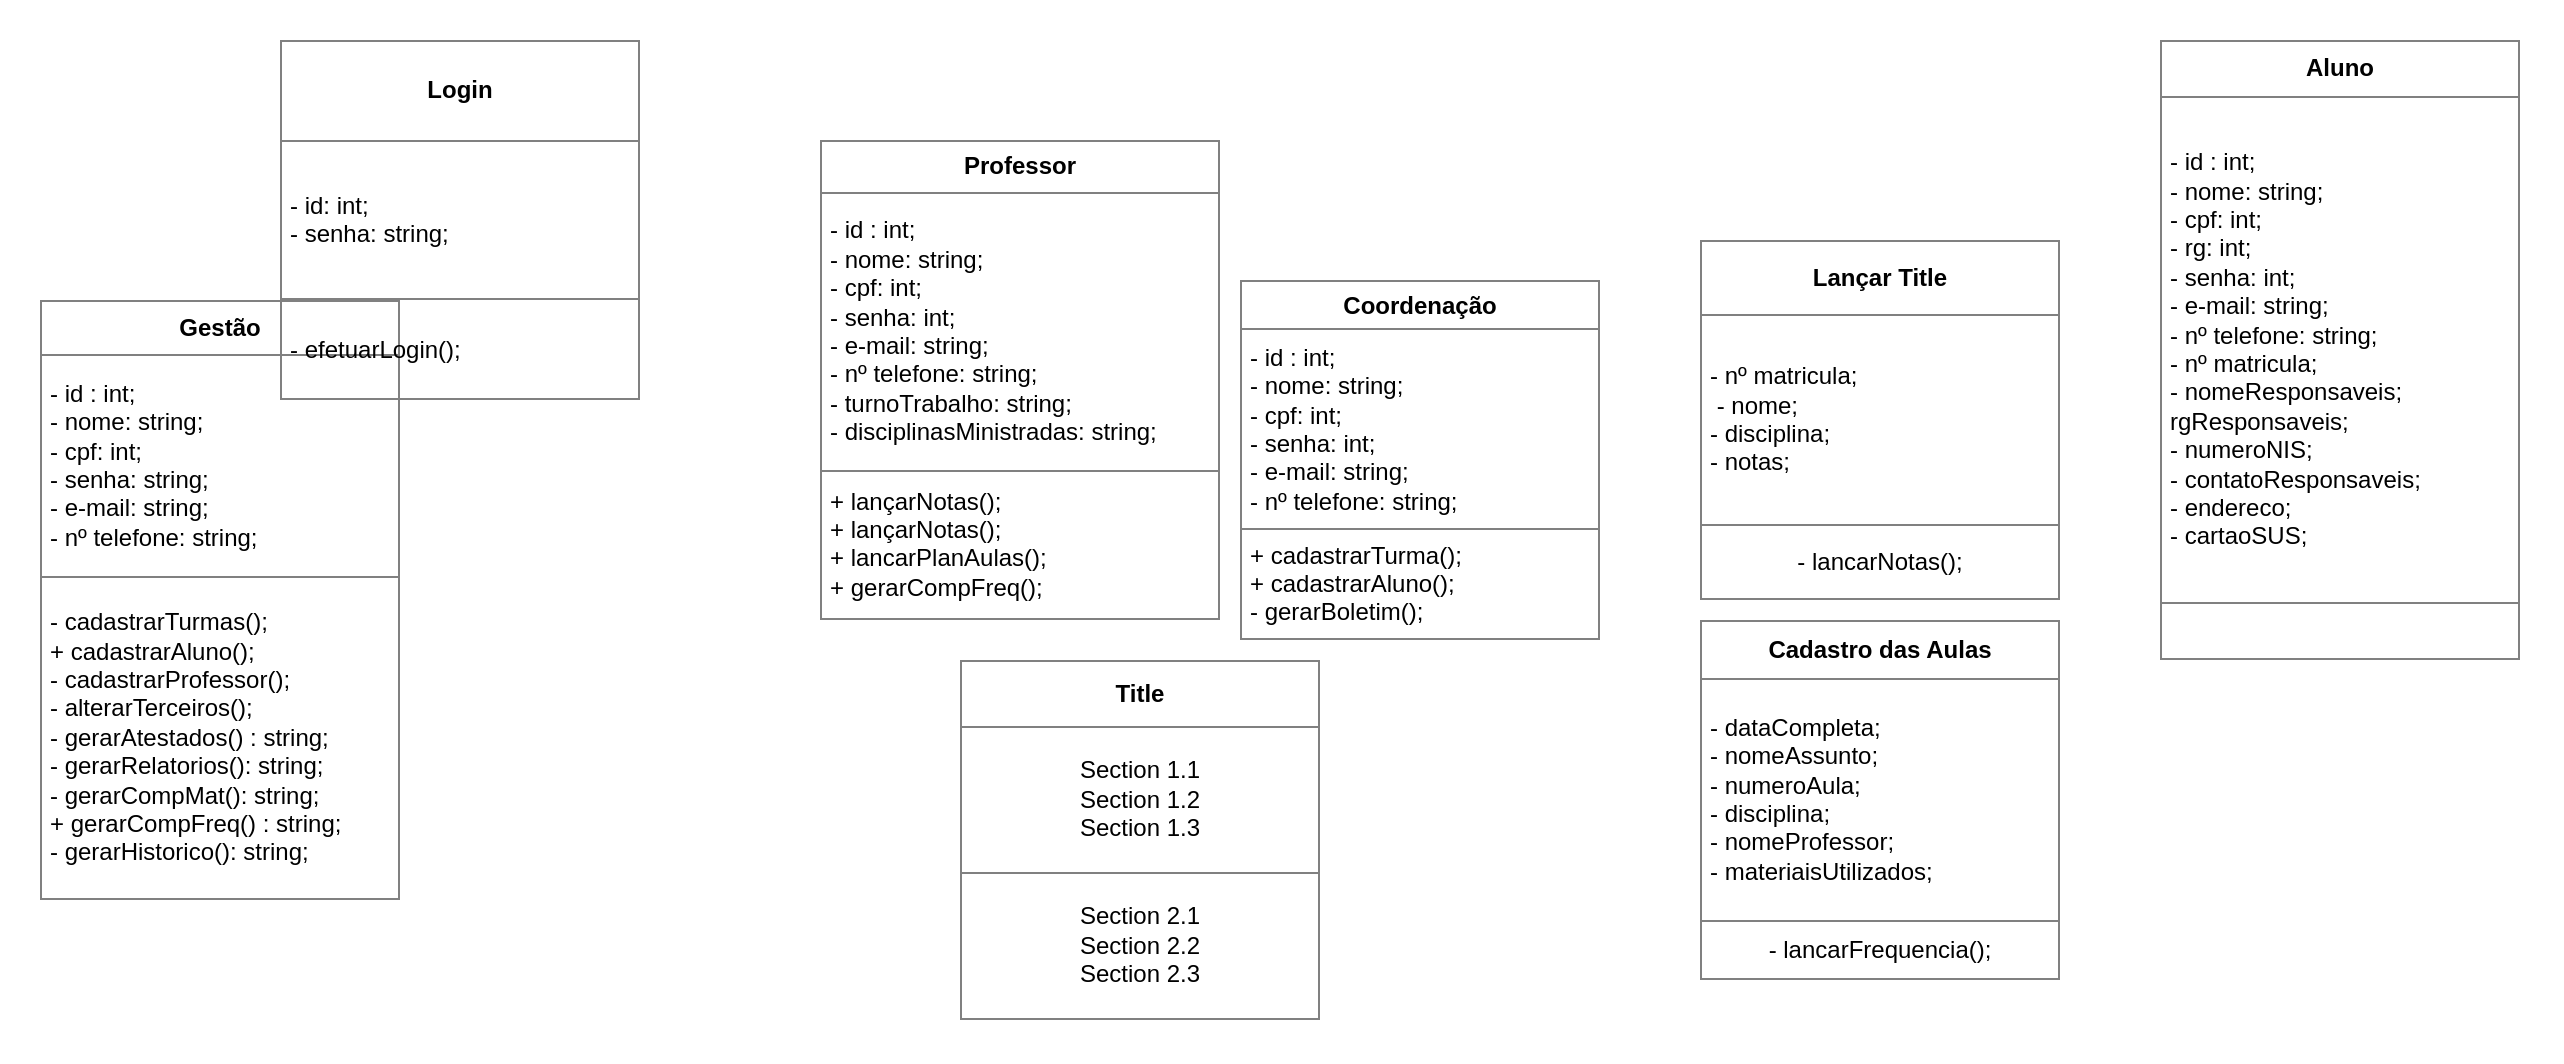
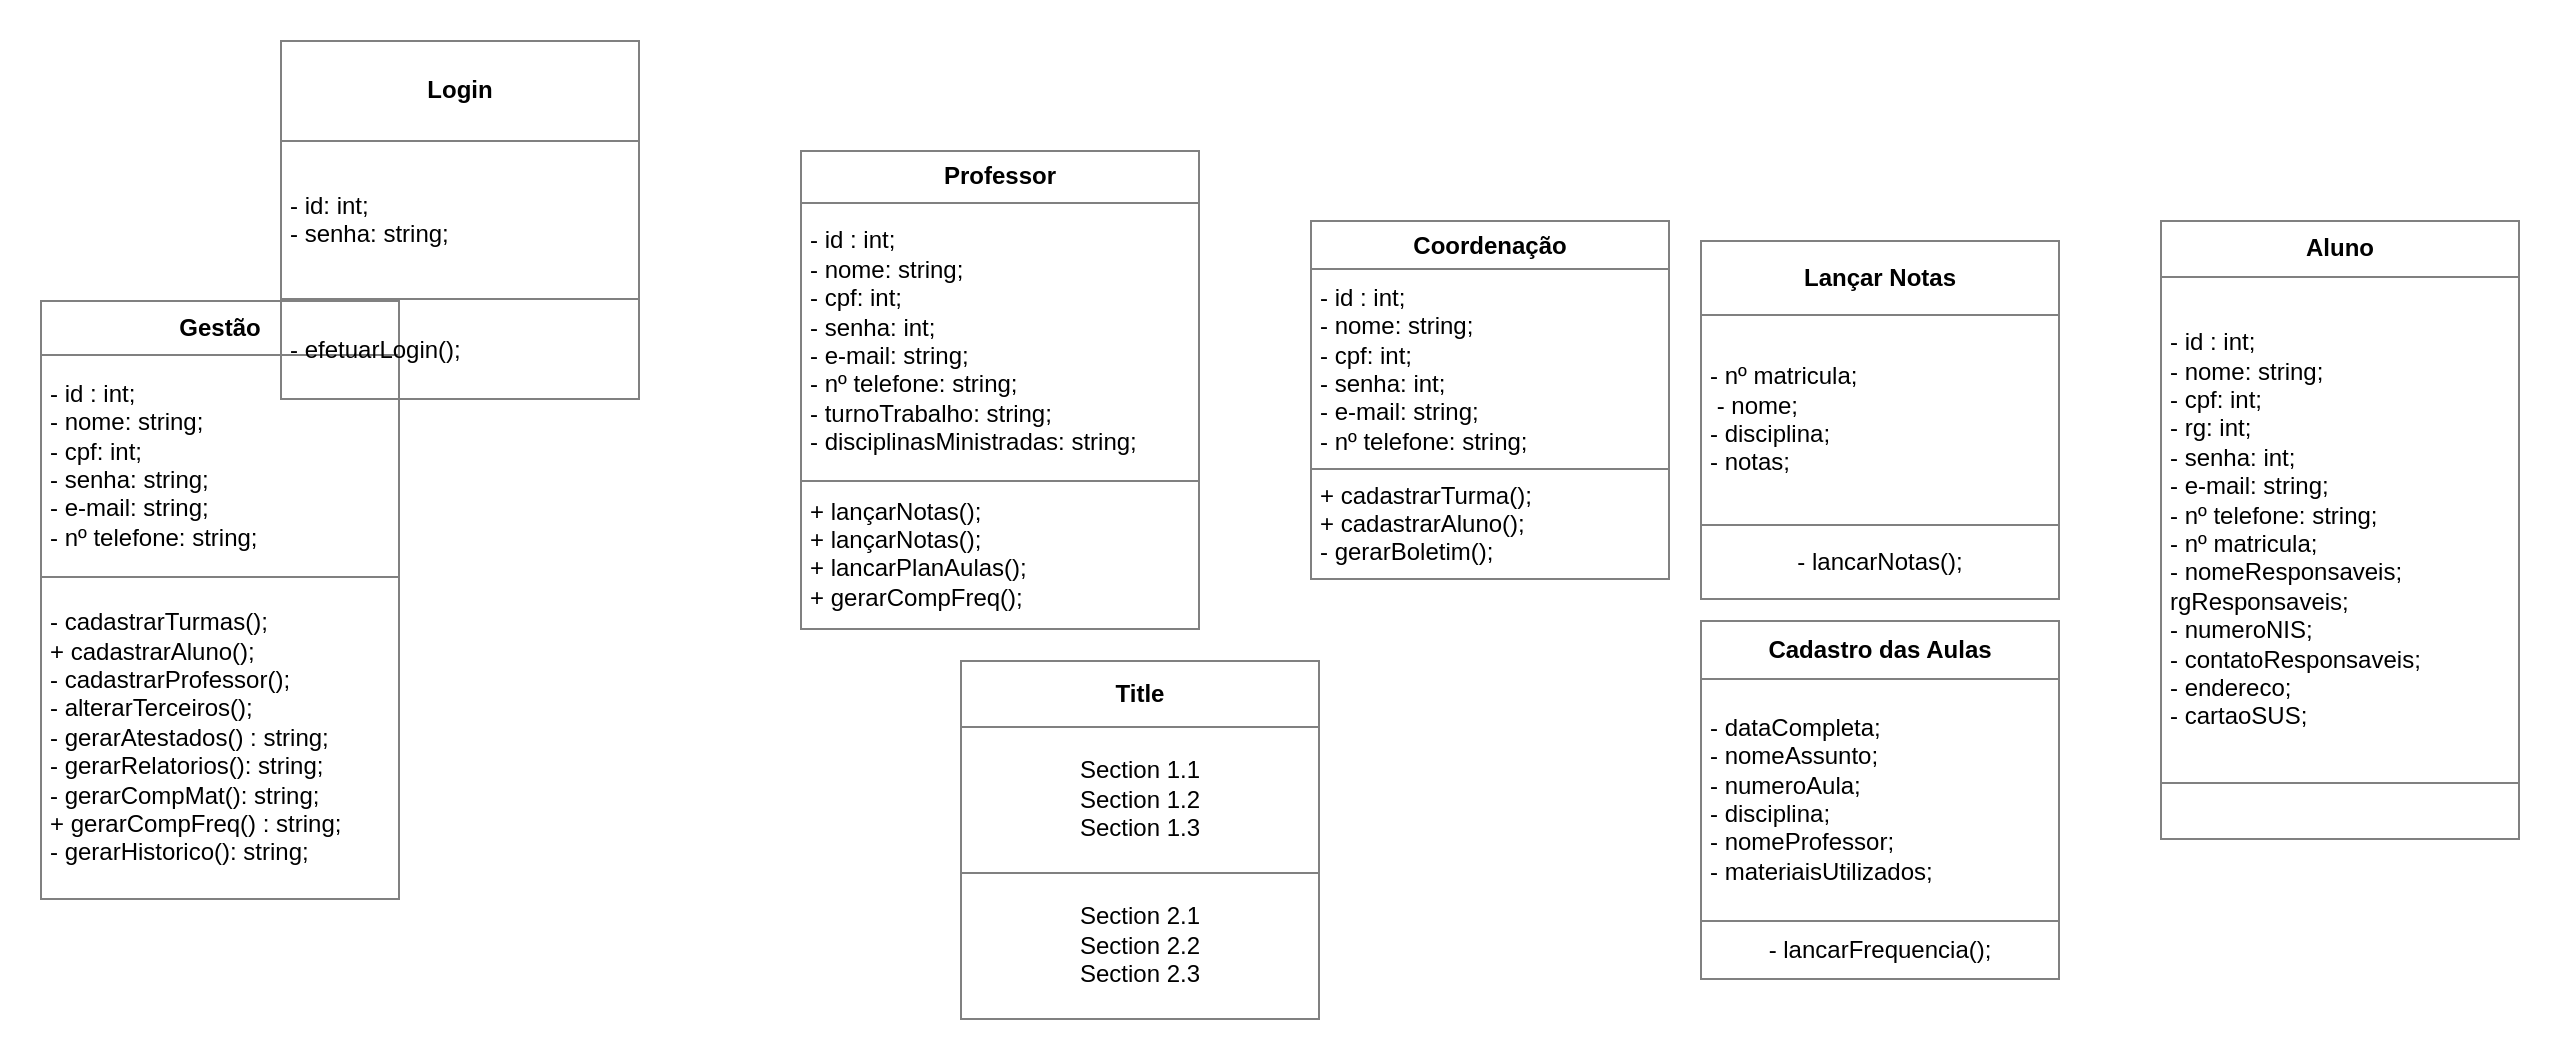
(1799, 327) -> (1799, 327)
(2341, 351) -> (2341, 531)
(1021, 381) -> (1001, 391)
(1421, 461) -> (1491, 401)
